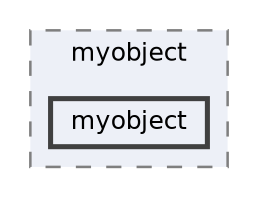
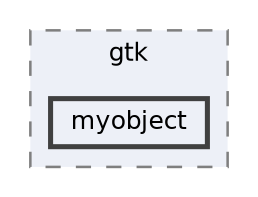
(129, 54) -> (129, 54)
